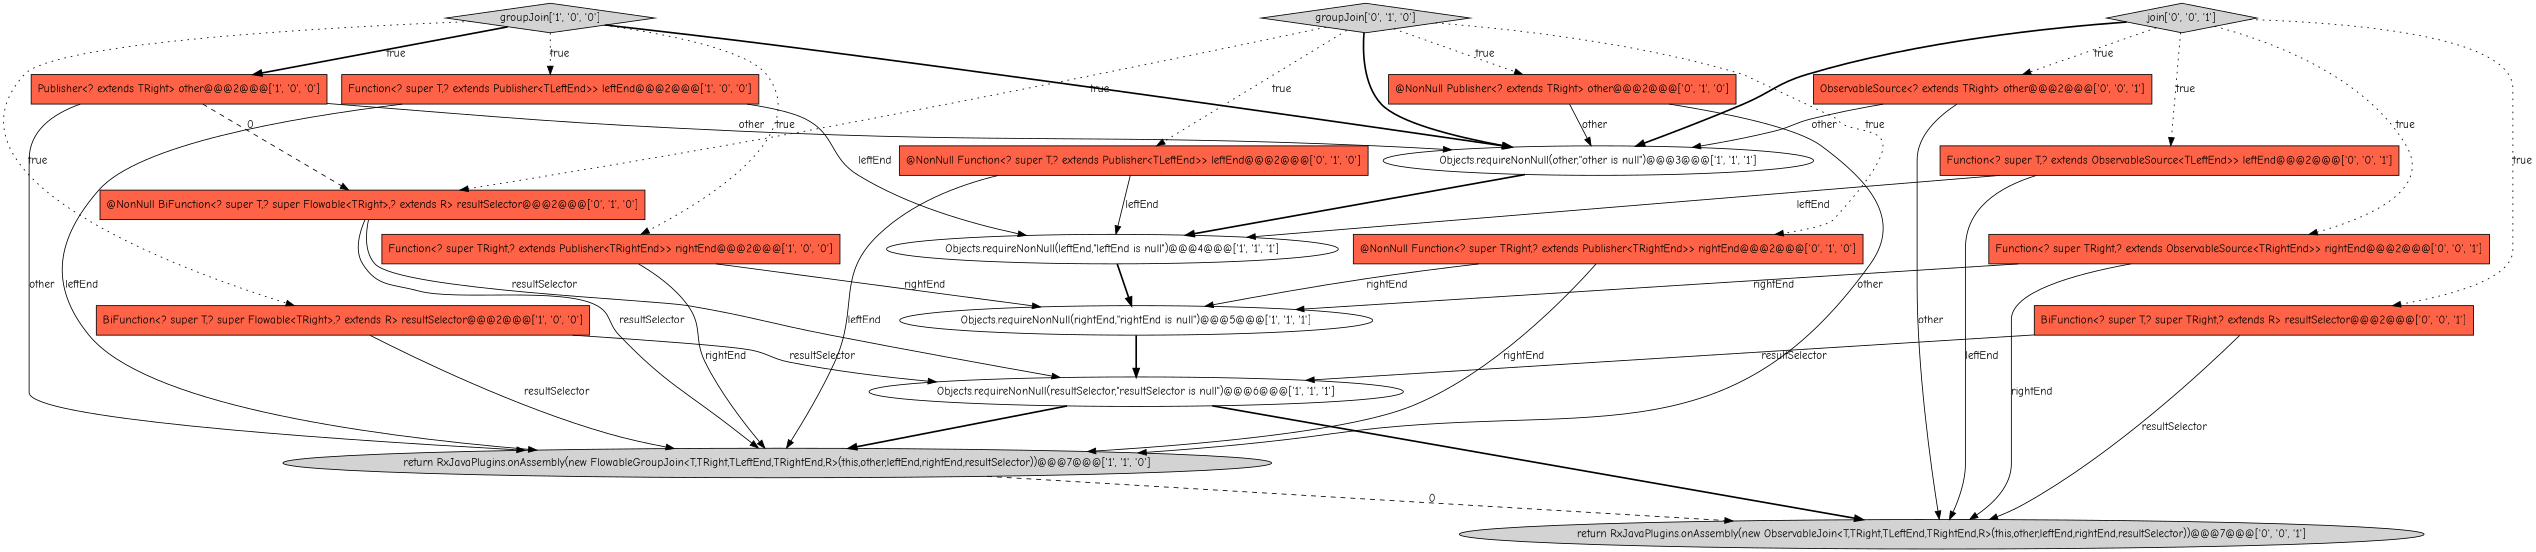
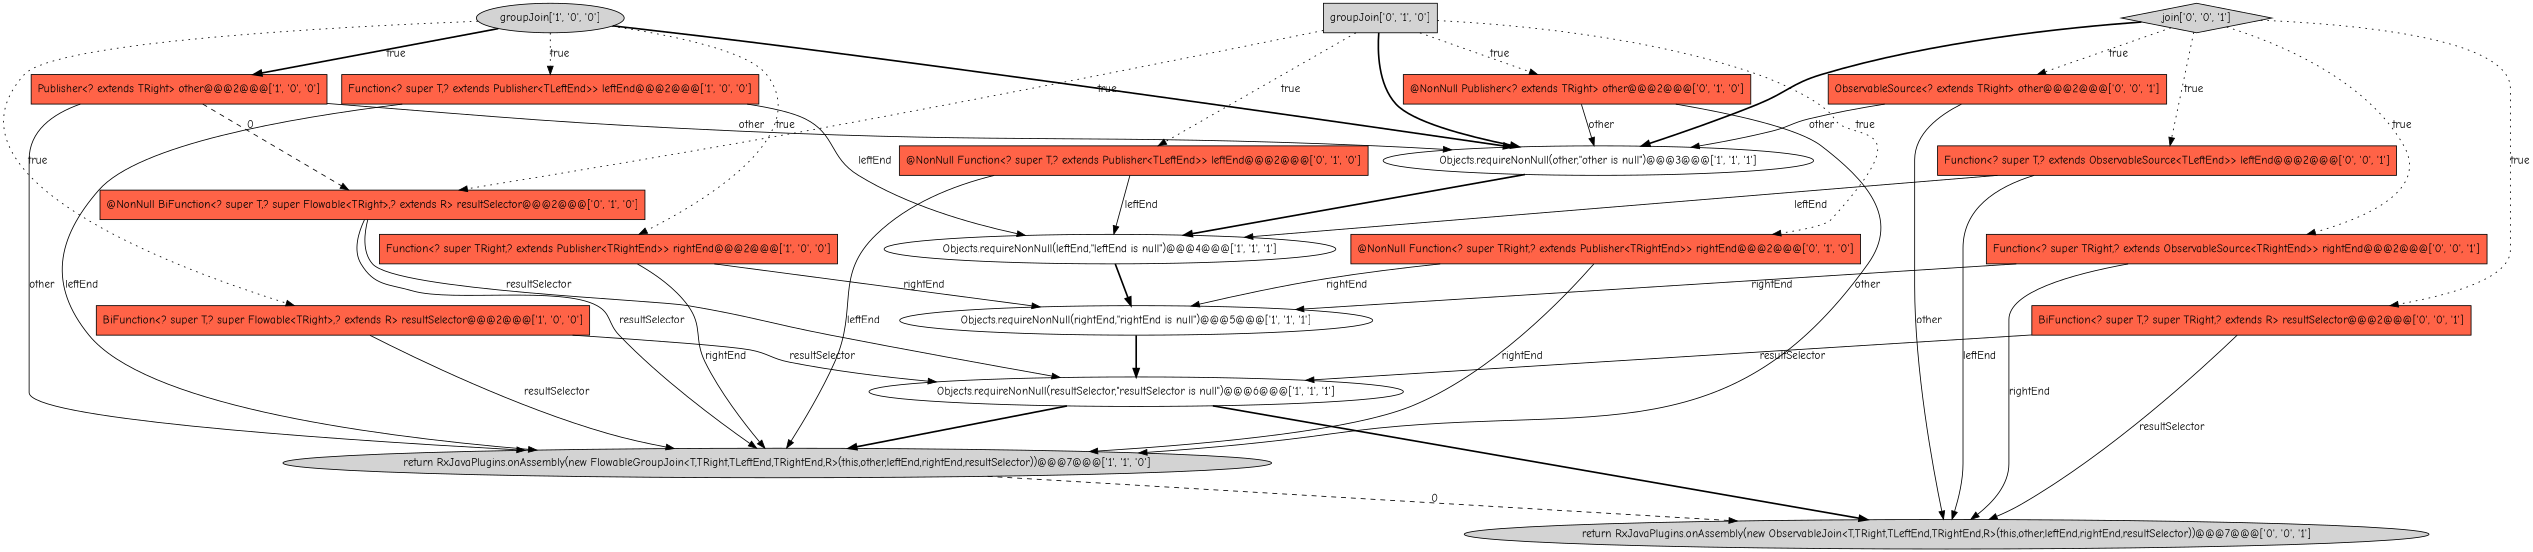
(550, 18) -> (550, 18)
(1366, 18) -> (1380, 18)
